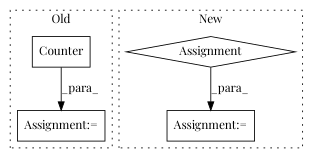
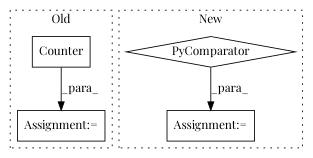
(211, 52) -> (211, 52)
